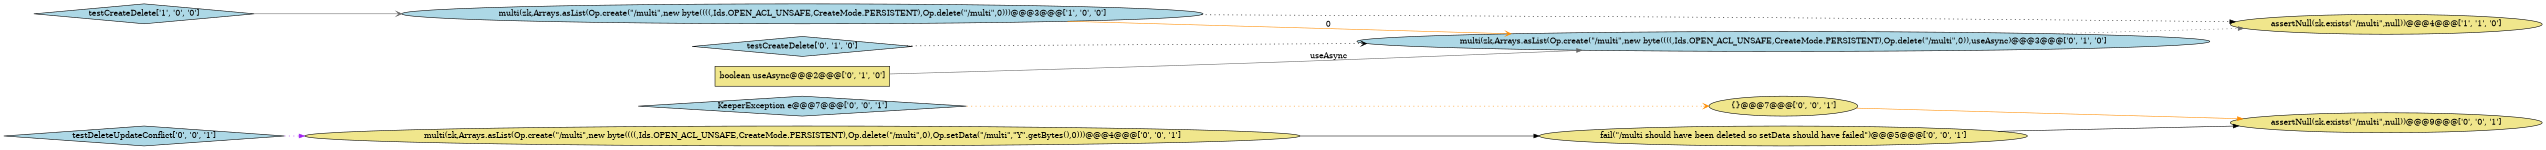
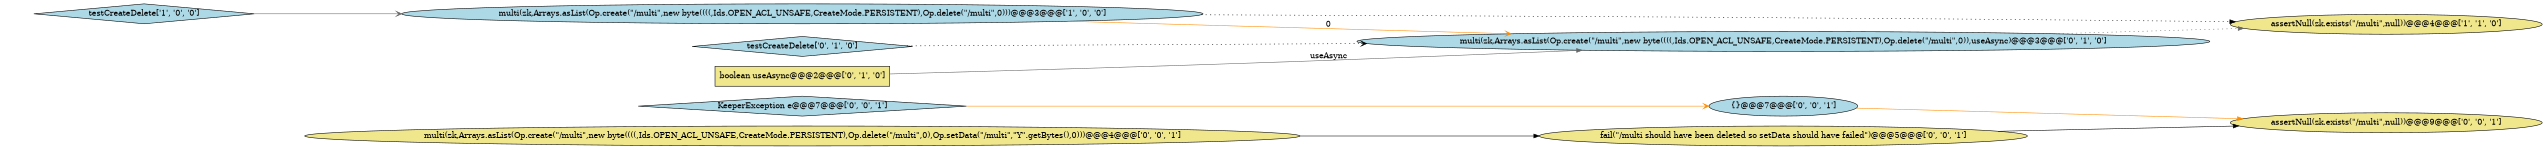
(1335, 106) -> (1335, 106)
(1783, 106) -> (1783, 106)
(144, 136) -> none
